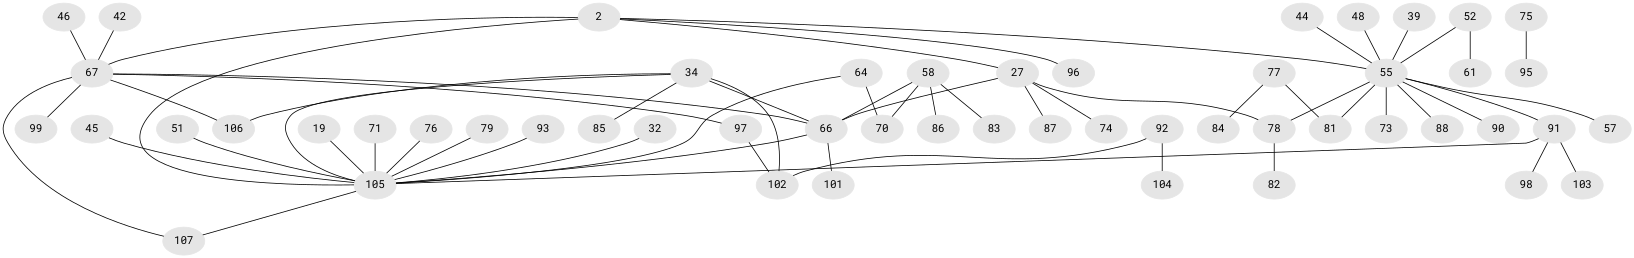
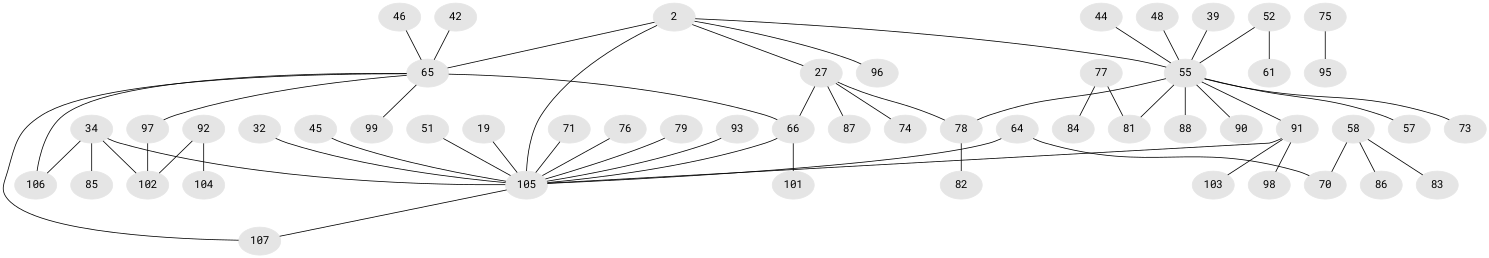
(92, 73) -> (428, 73)
(877, 101) -> none
(767, 104) -> none
